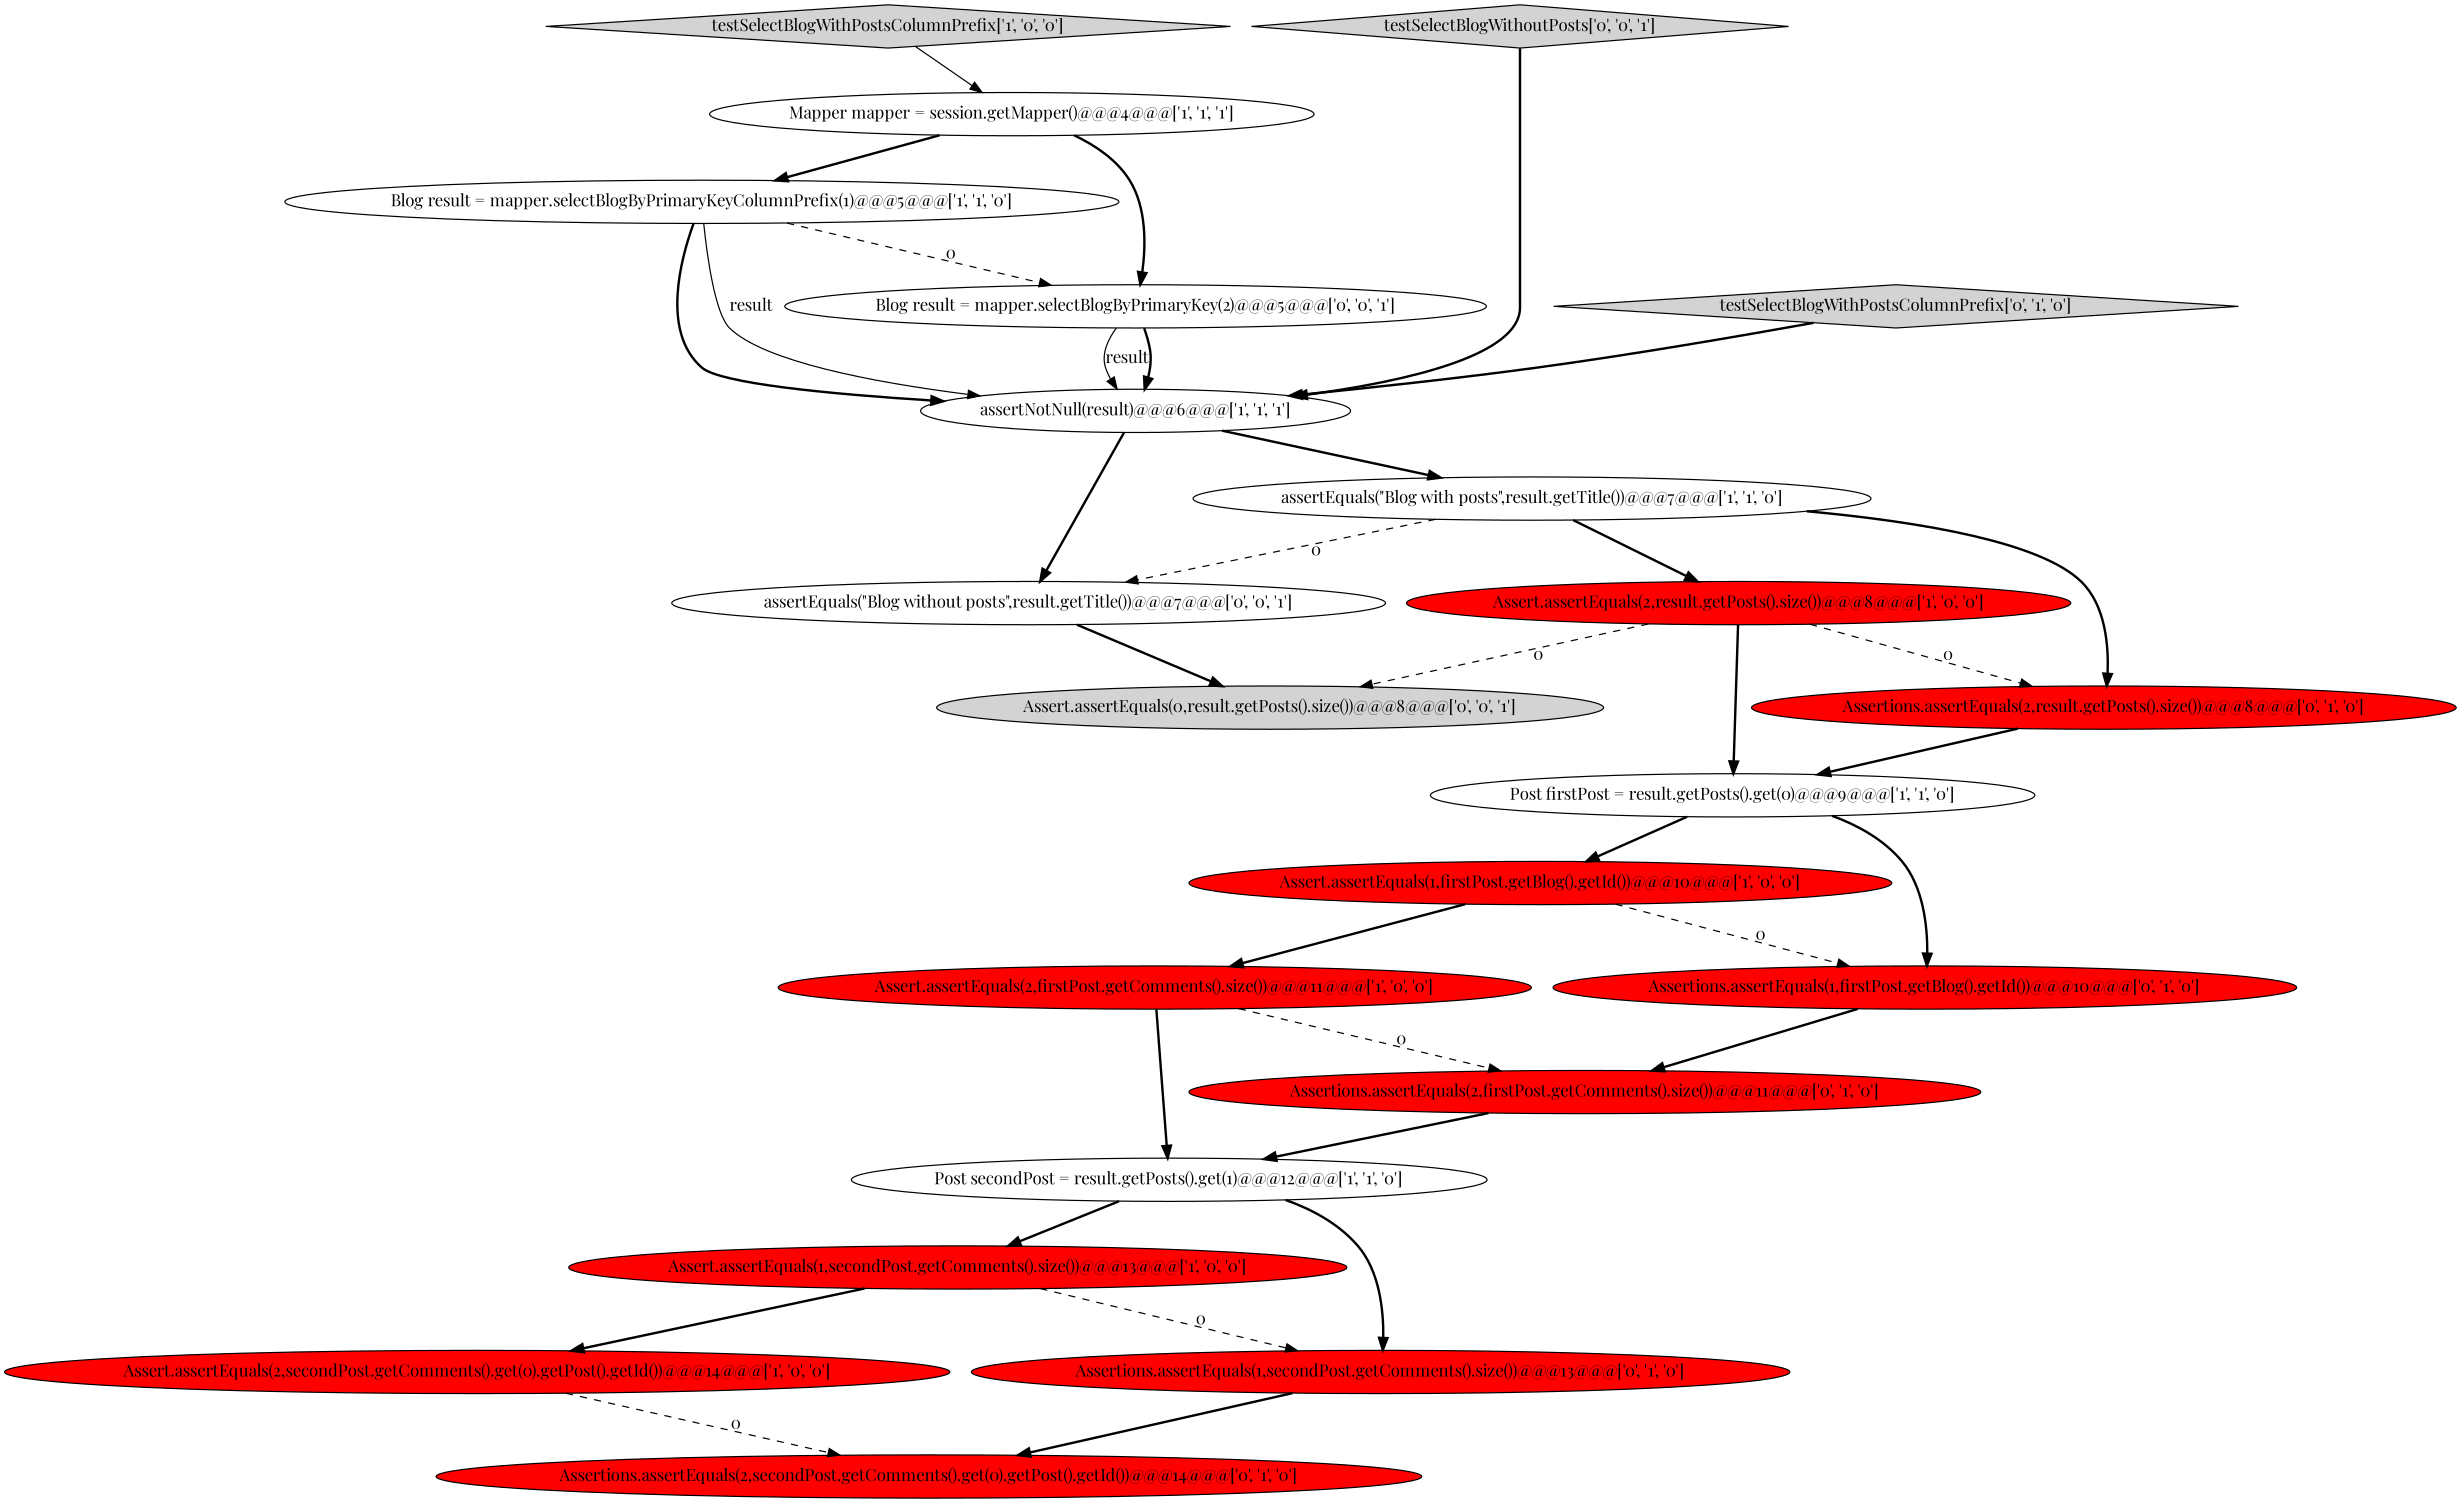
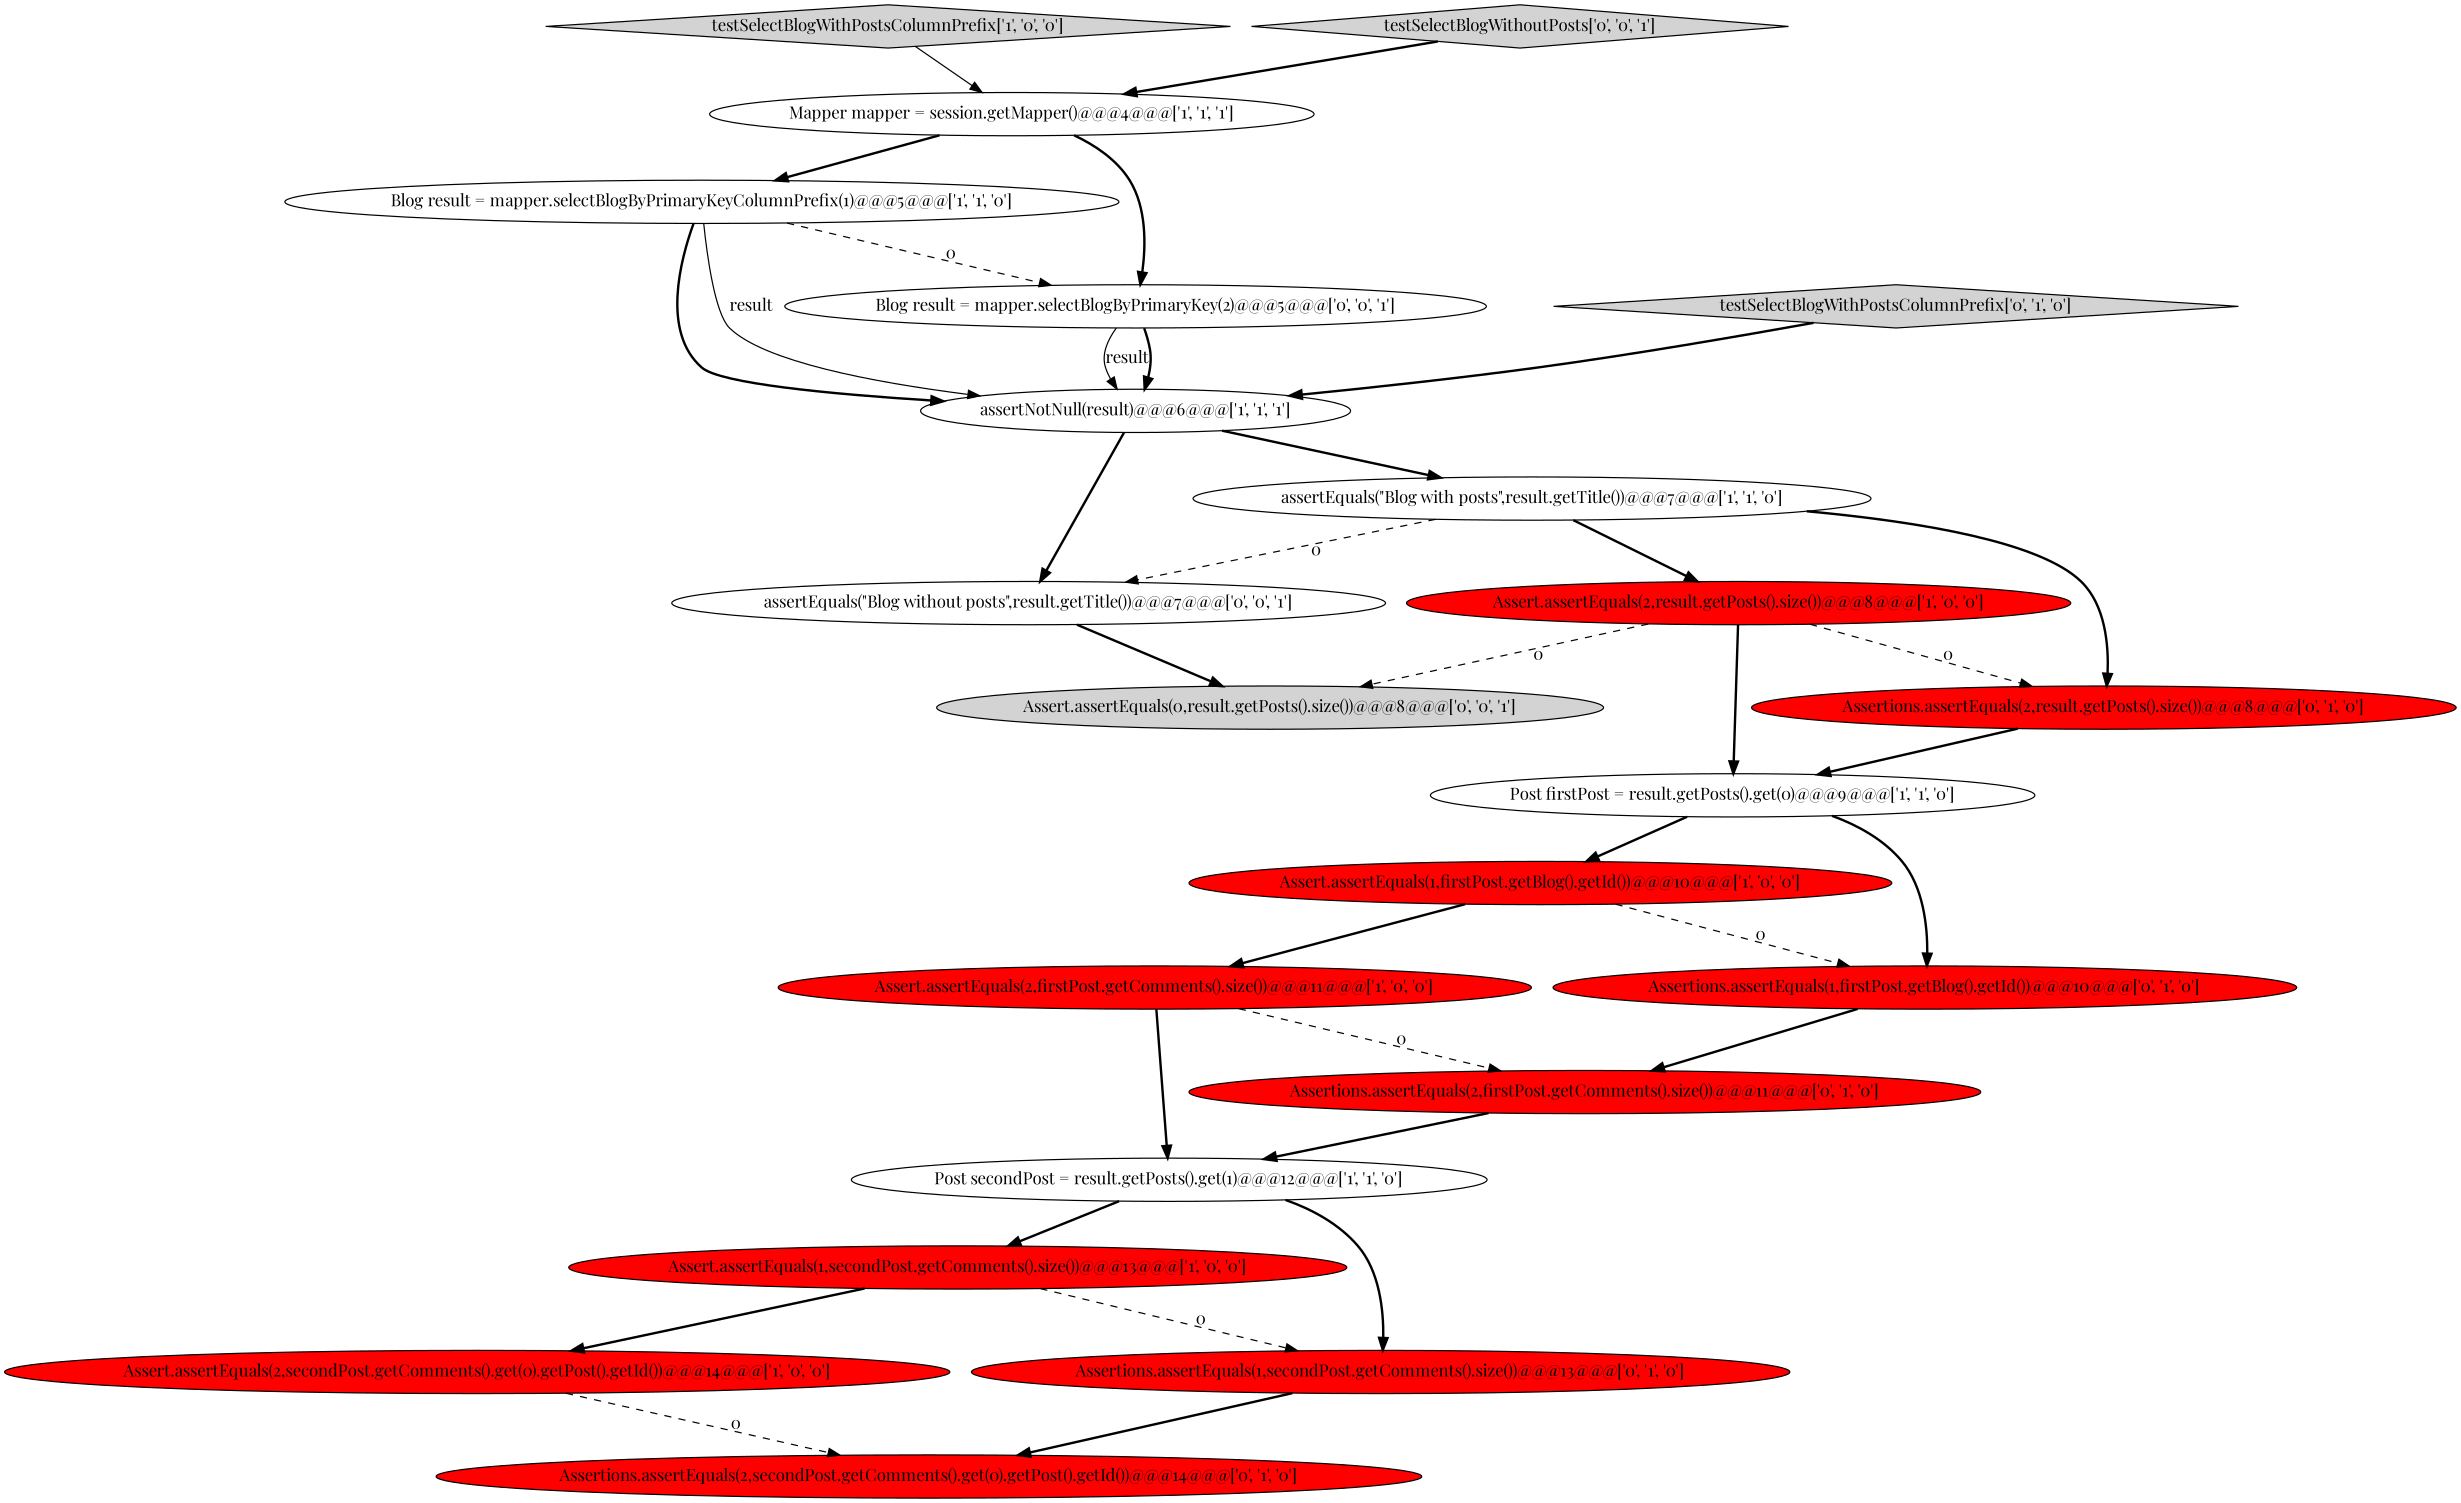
(1520, 299) -> (1287, 67)
